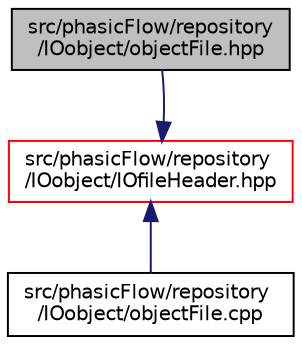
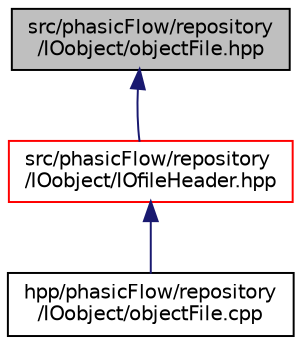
(164, 96) -> (138, 115)
(151, 304) -> (151, 304)
